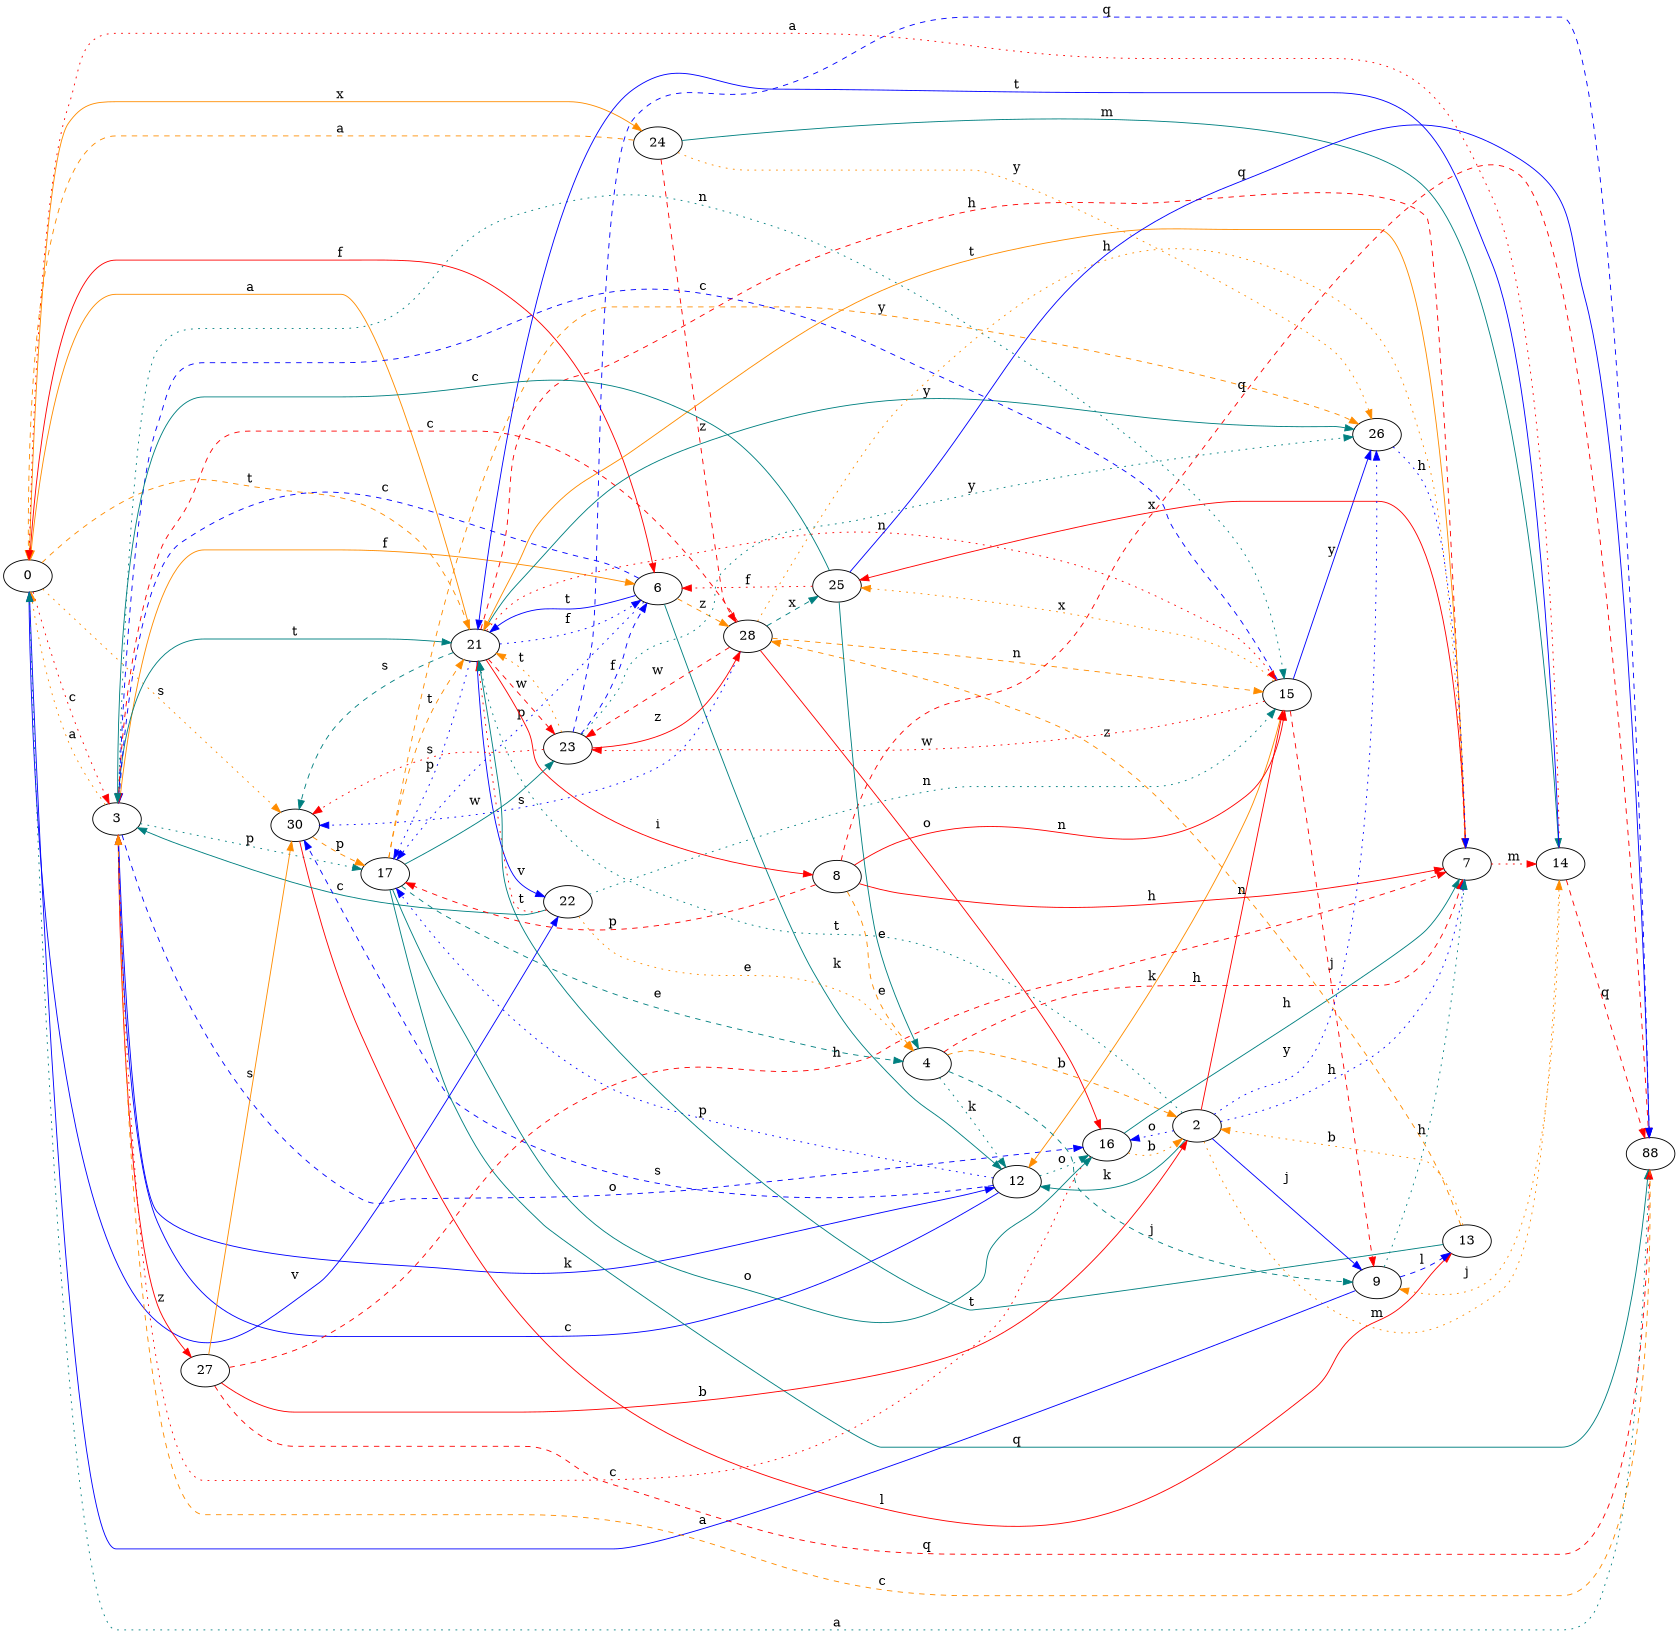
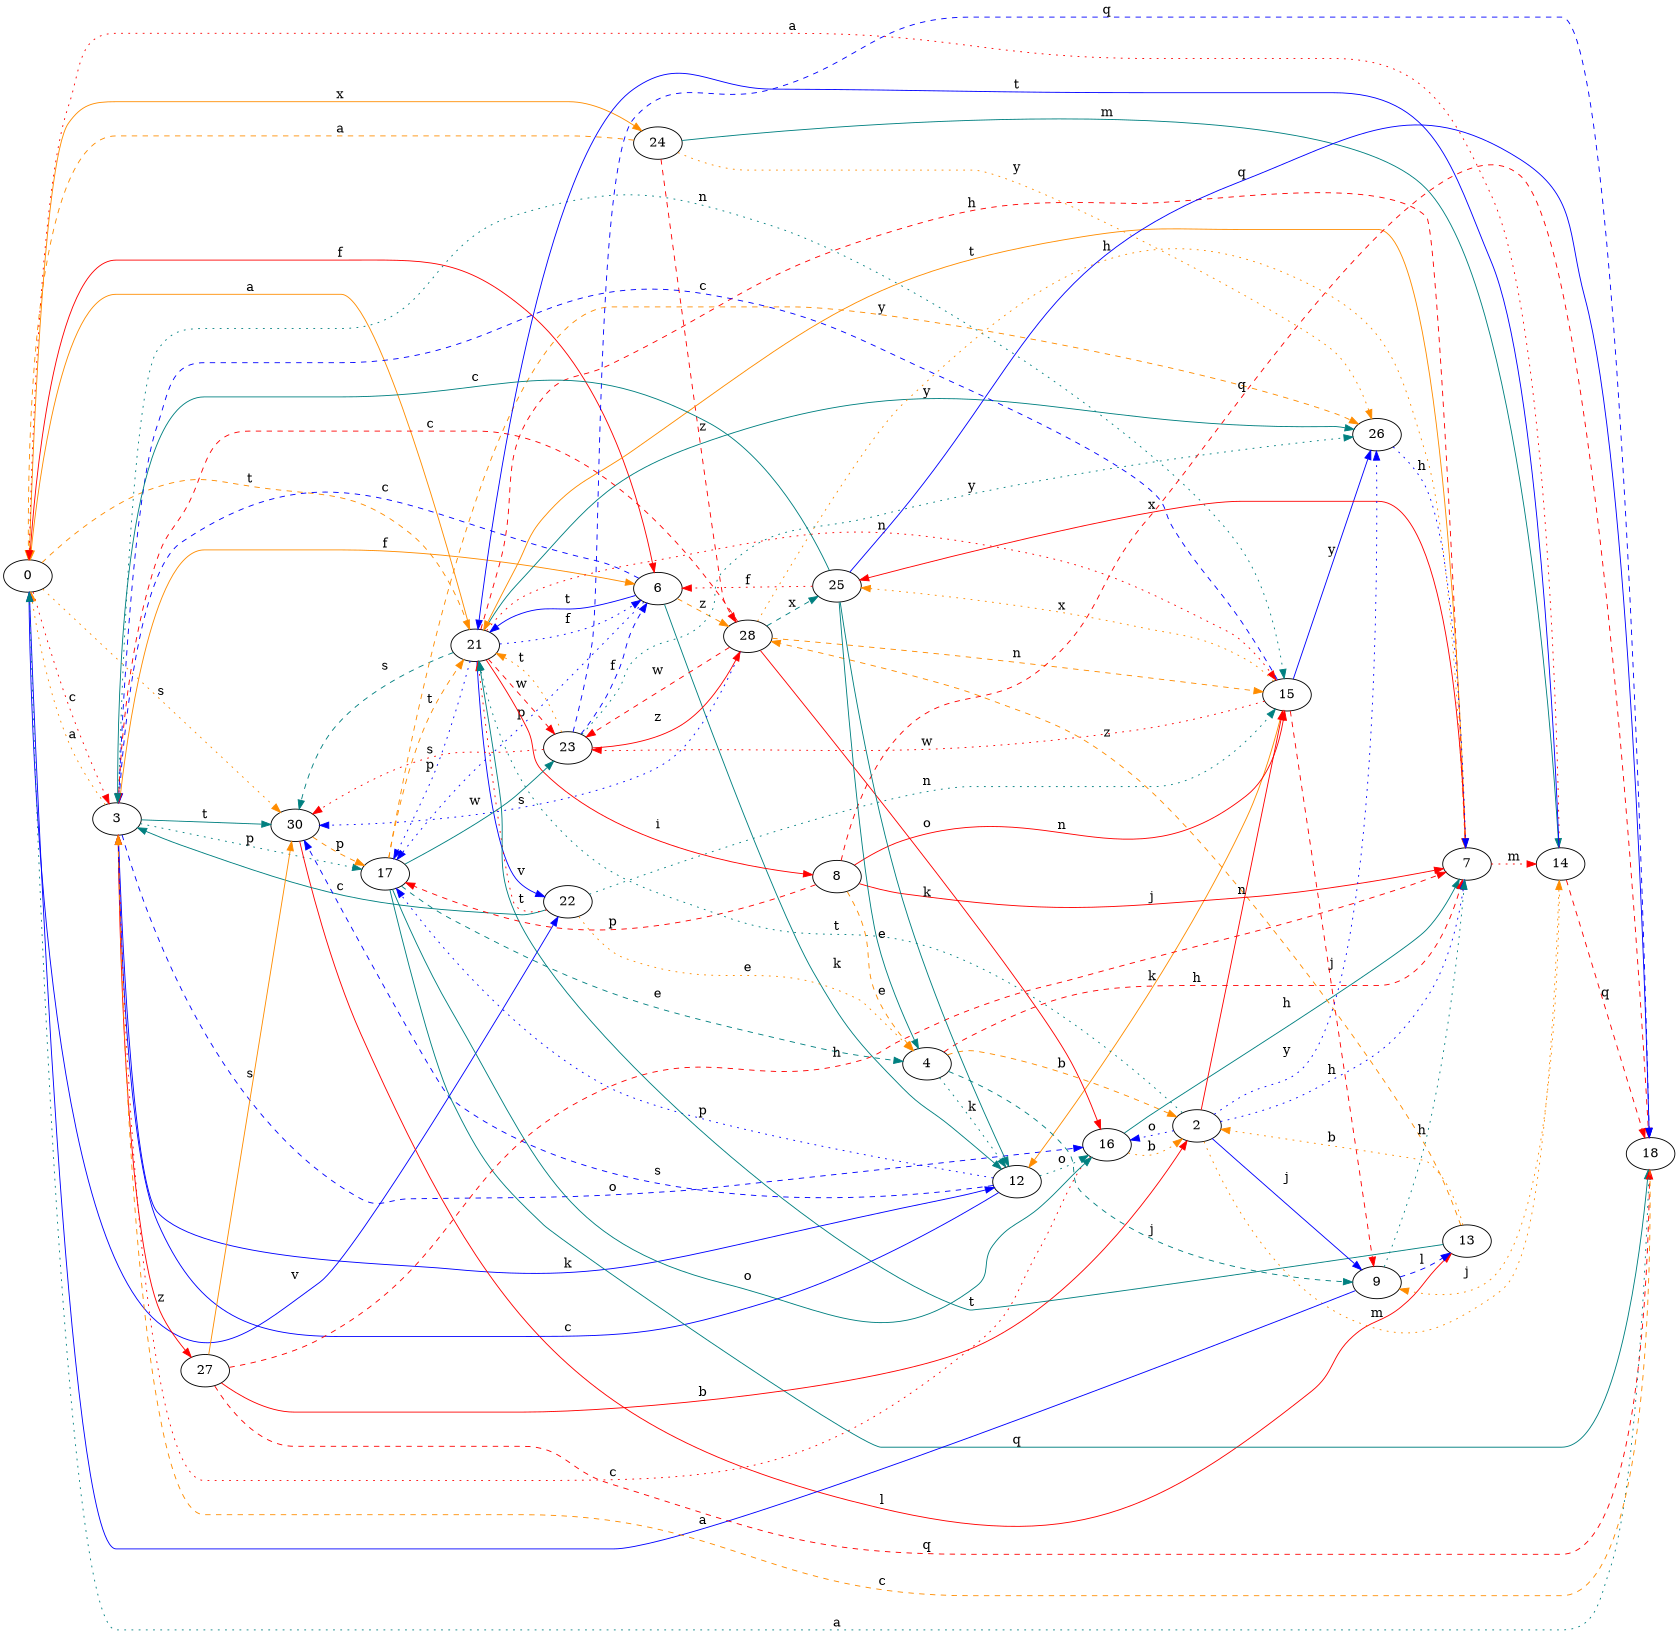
(222, 639) -> (201, 822)
(1152, 897) -> (1152, 897)
(1651, 1154) -> (1651, 1154)
(1125, 1185) -> (899, 887)
